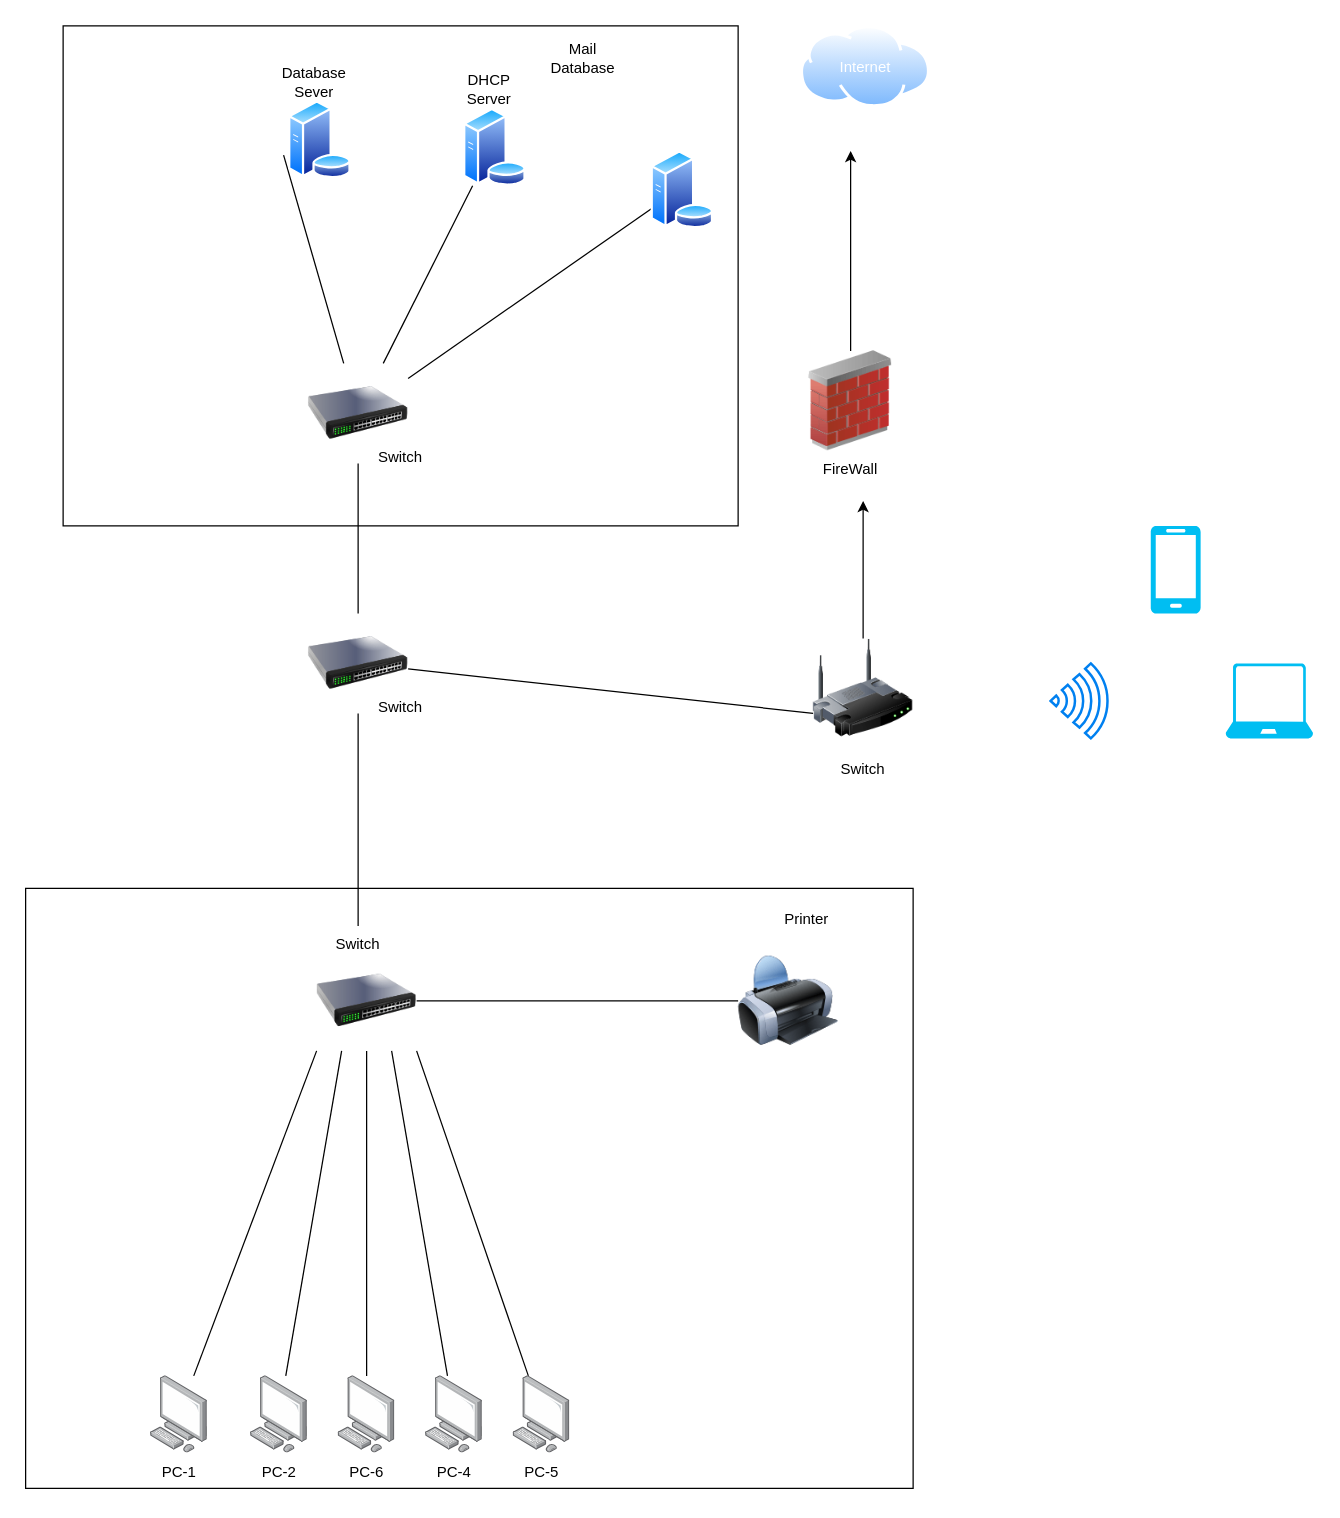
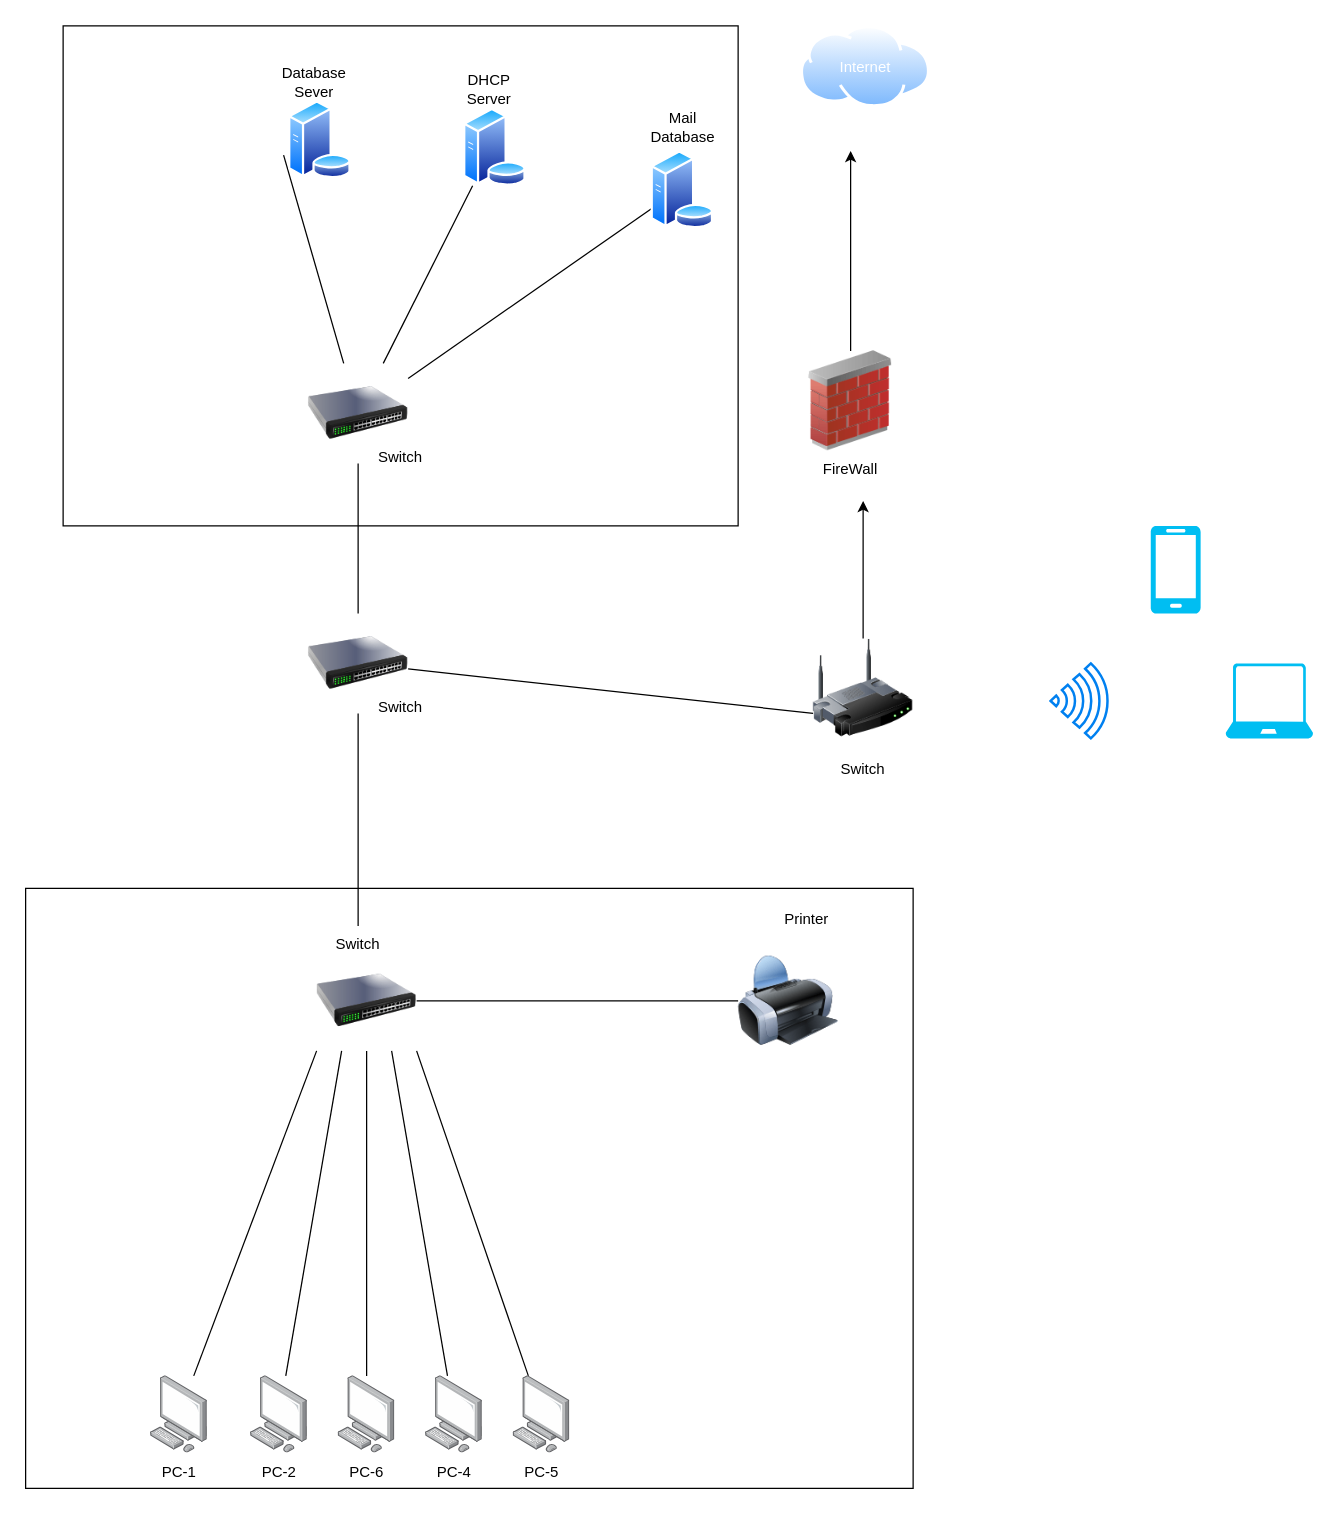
(583, 58) -> (683, 127)
